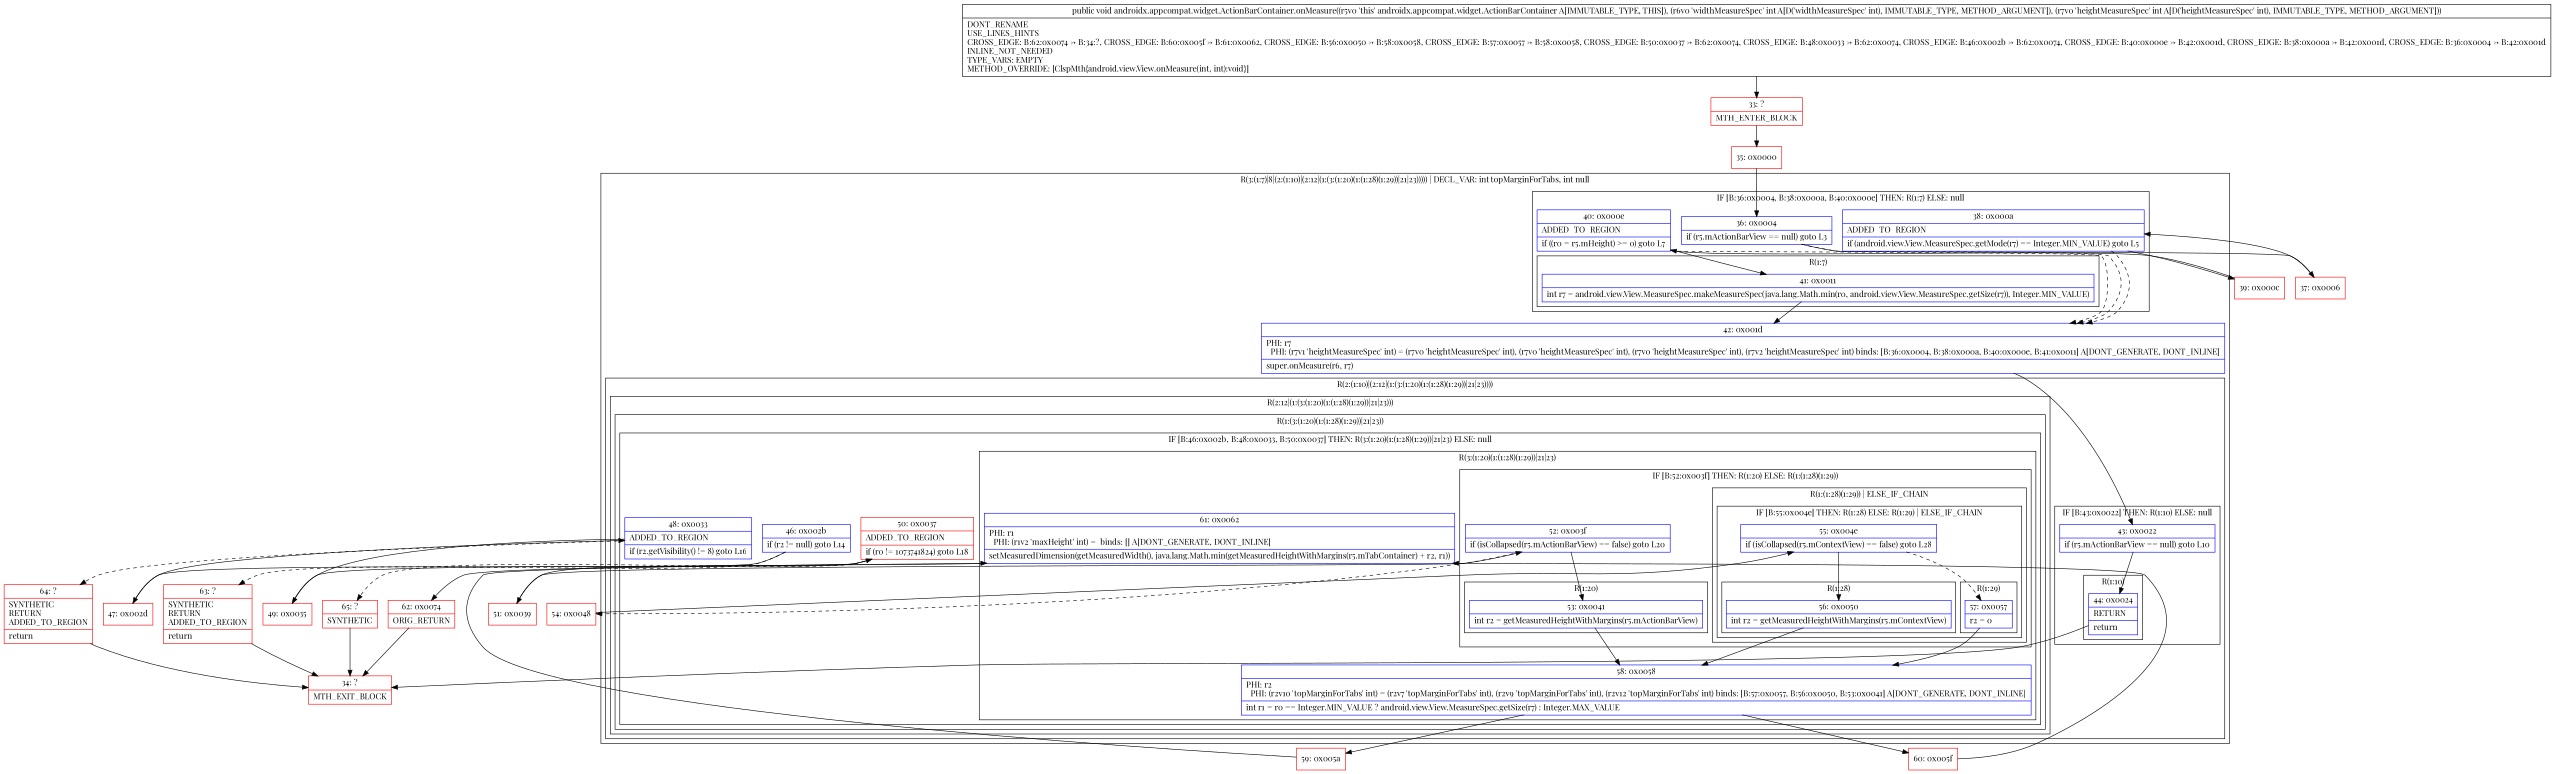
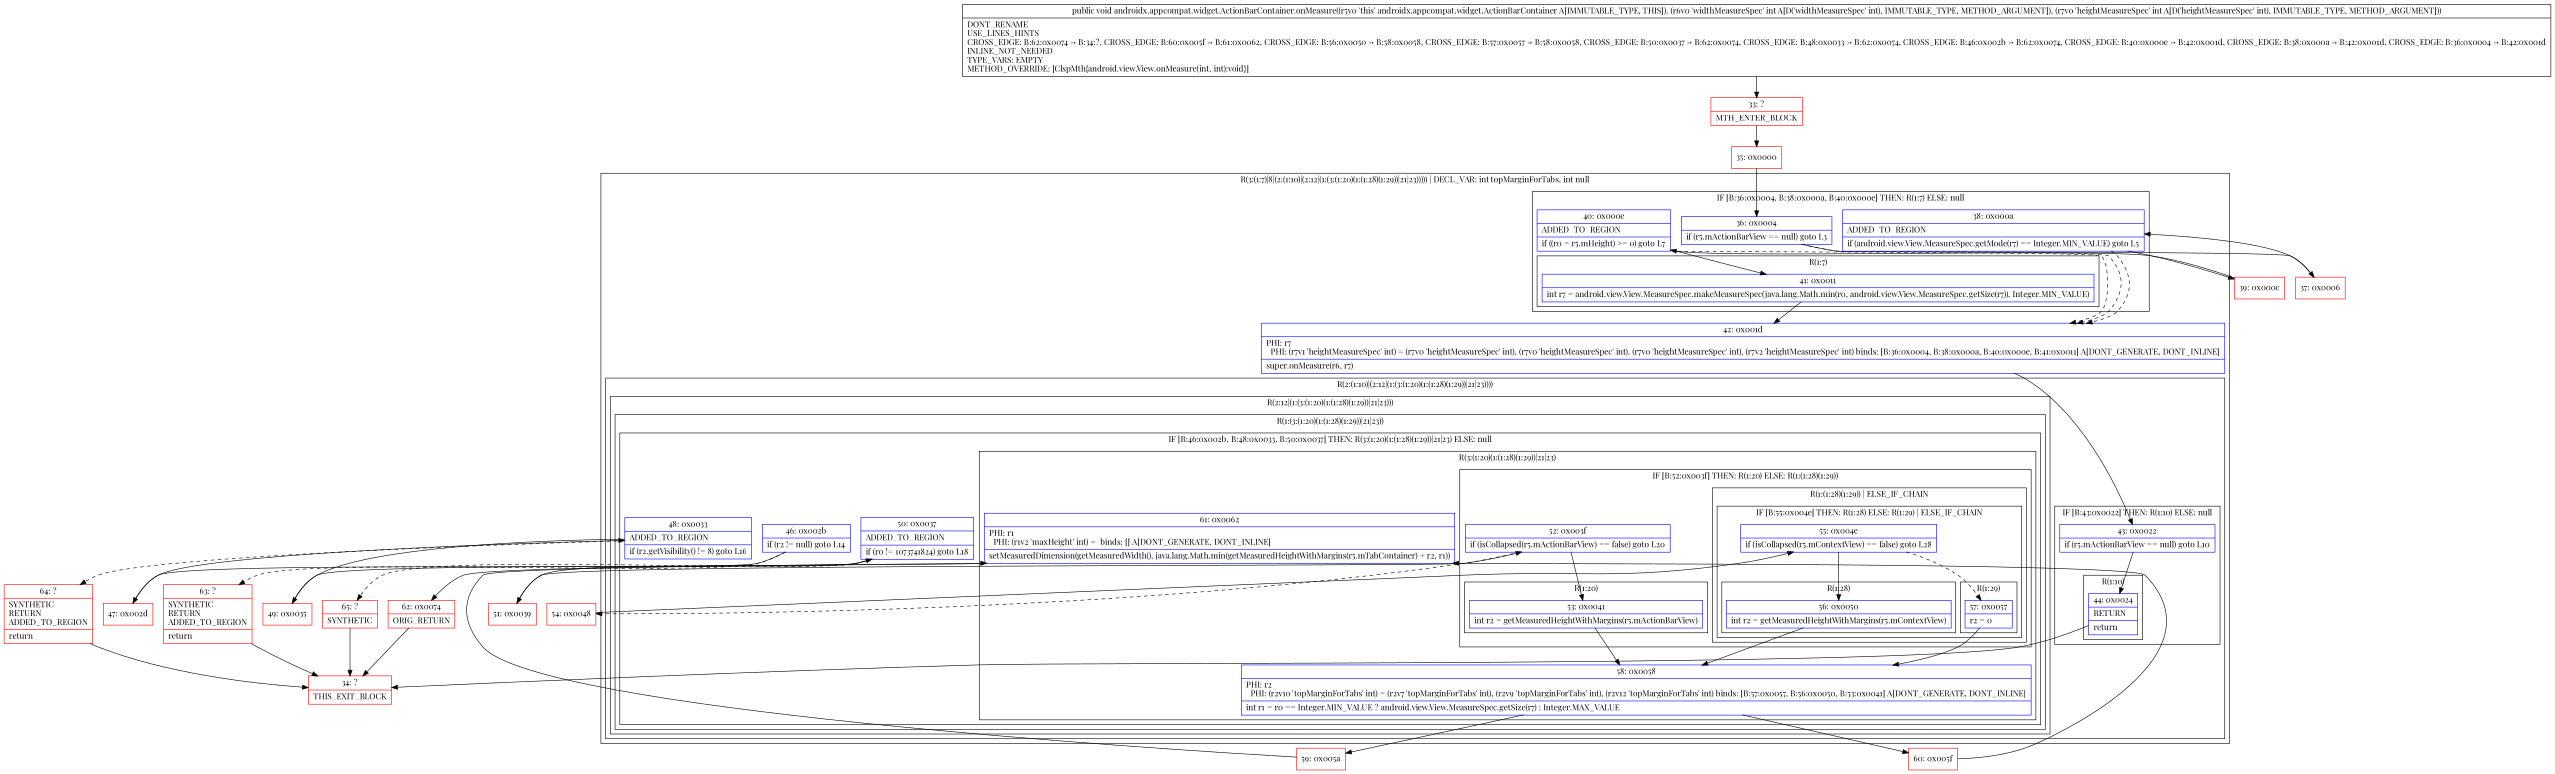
(917, 538) -> (917, 538)
(350, 697) -> (350, 697)
